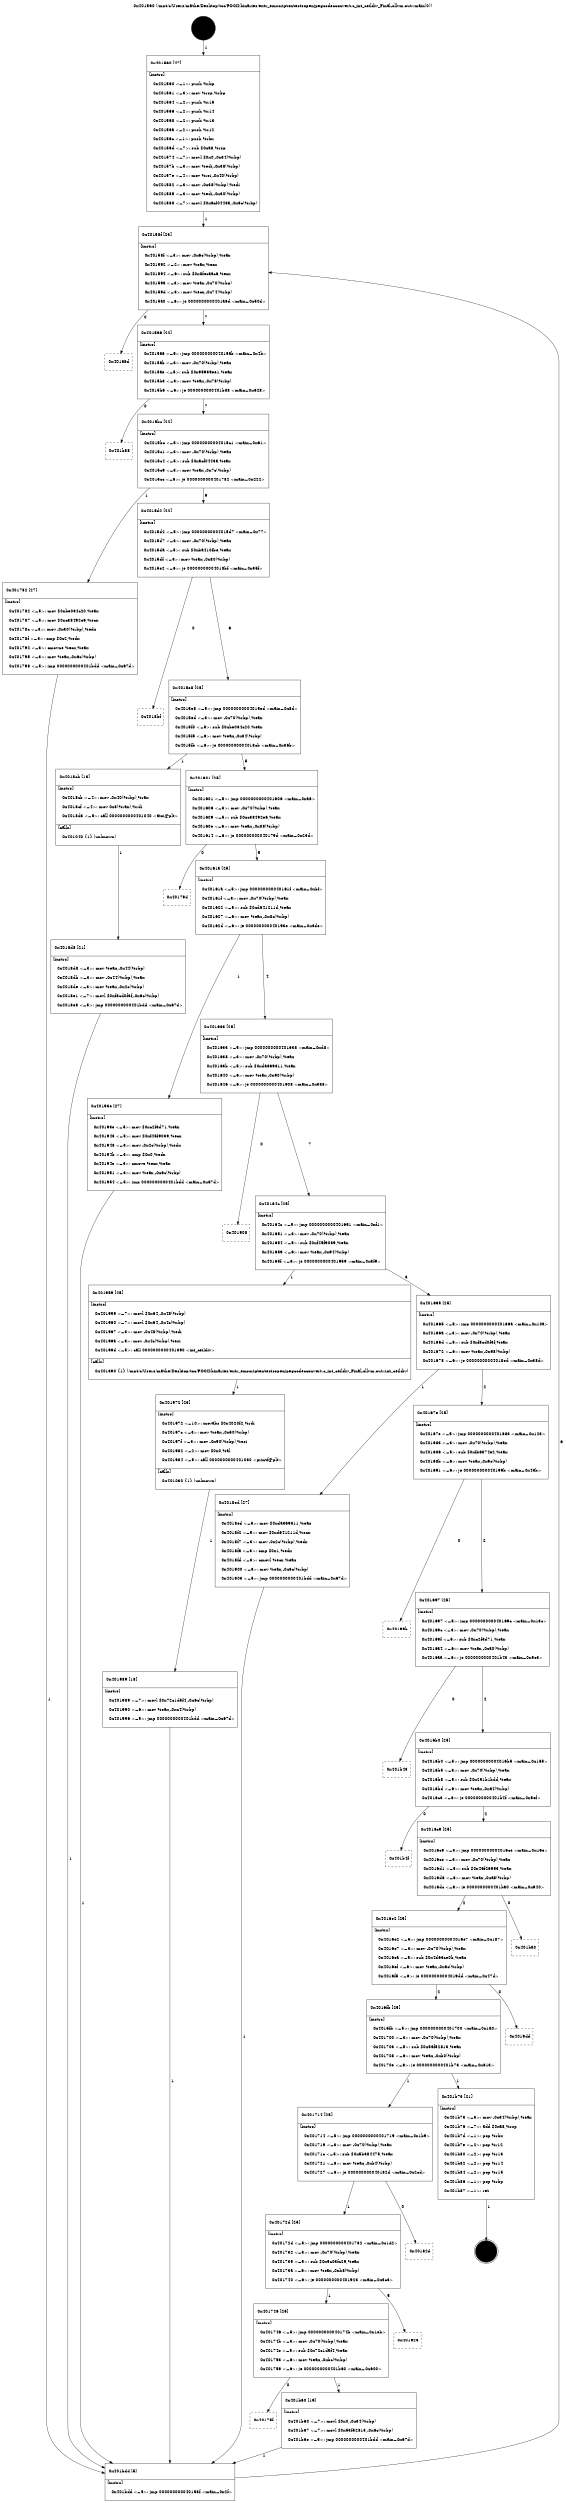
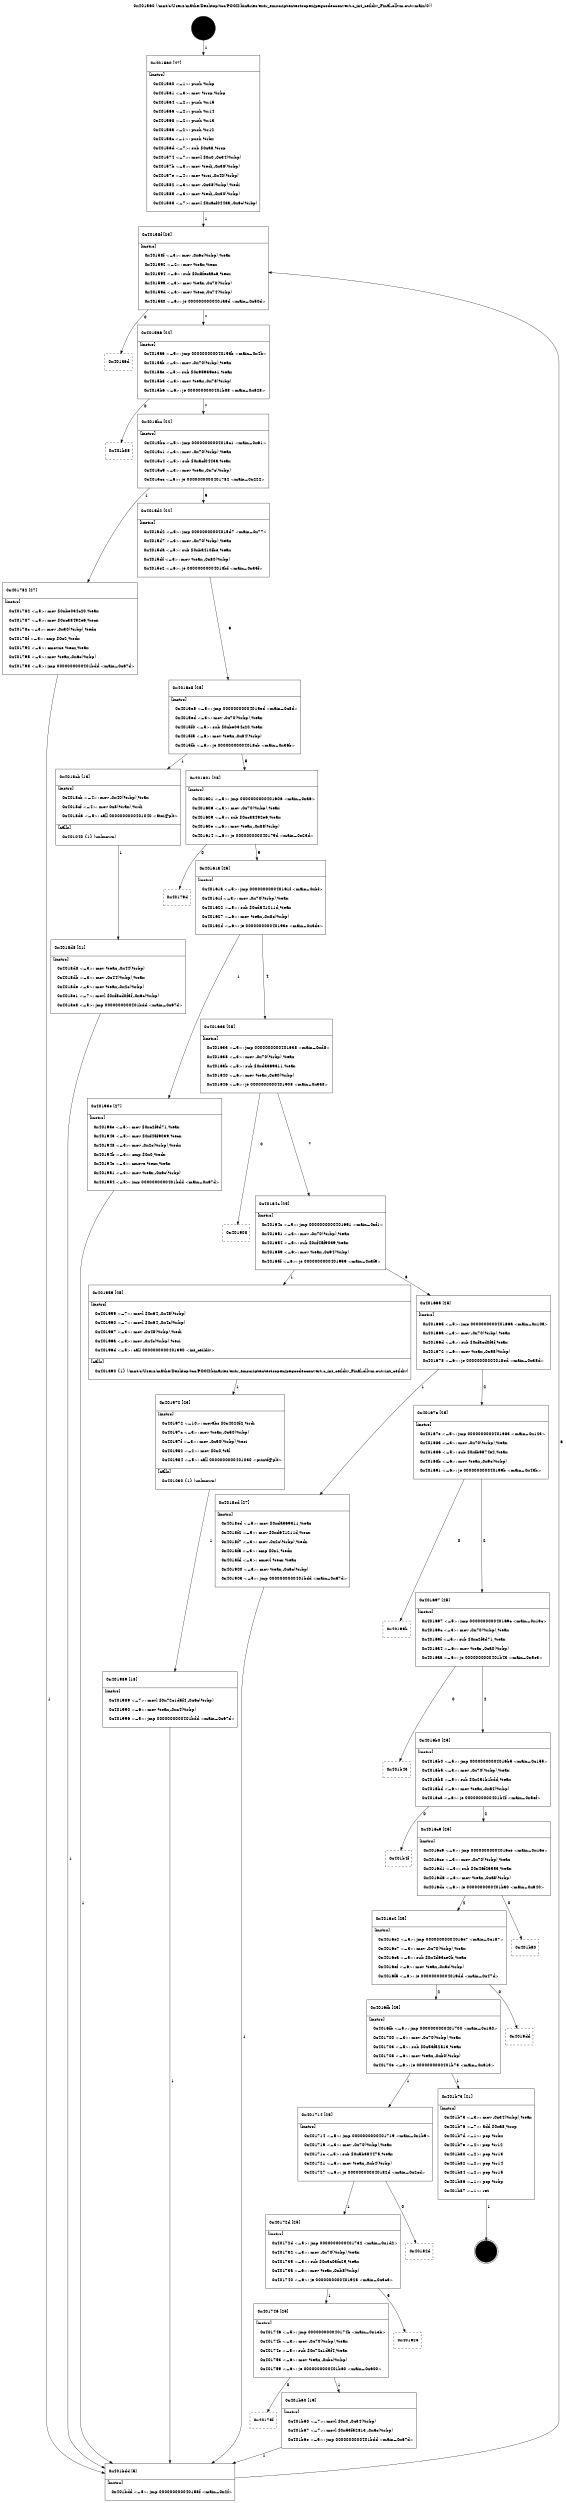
(150, 717) -> none
